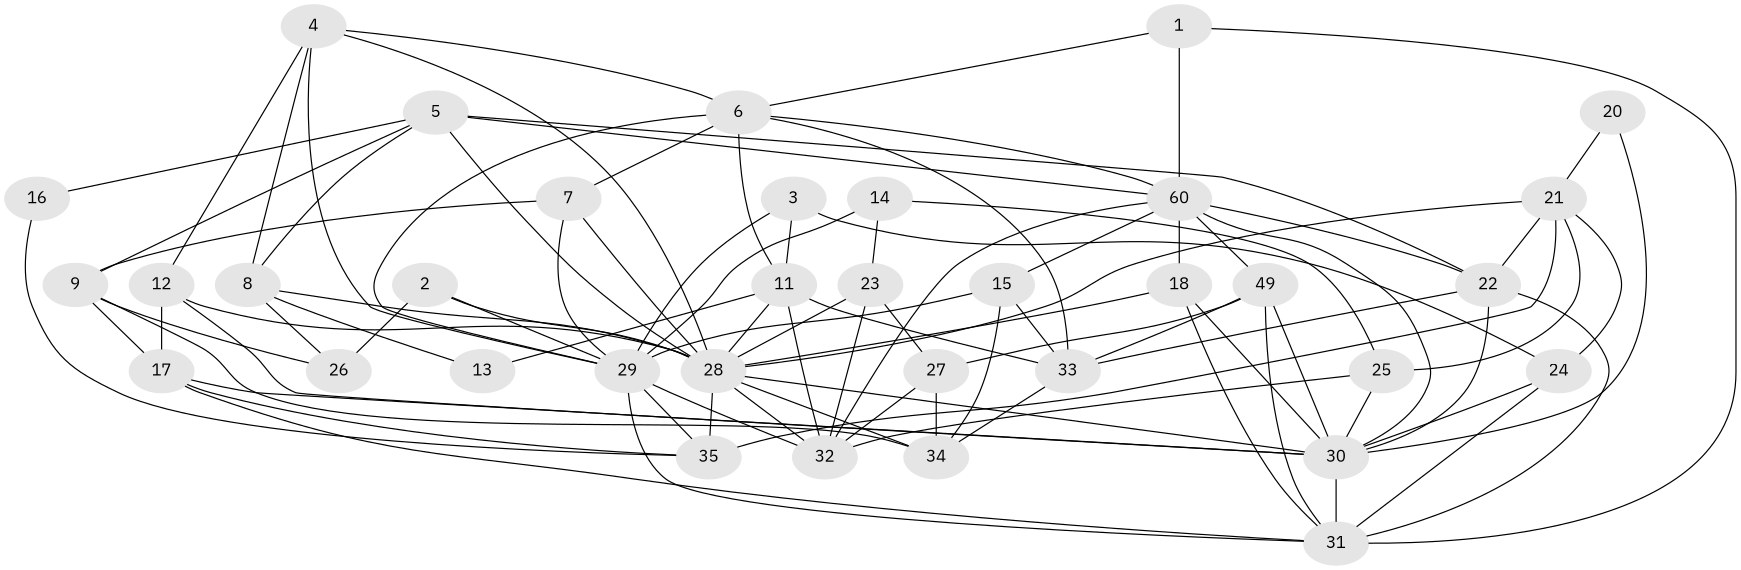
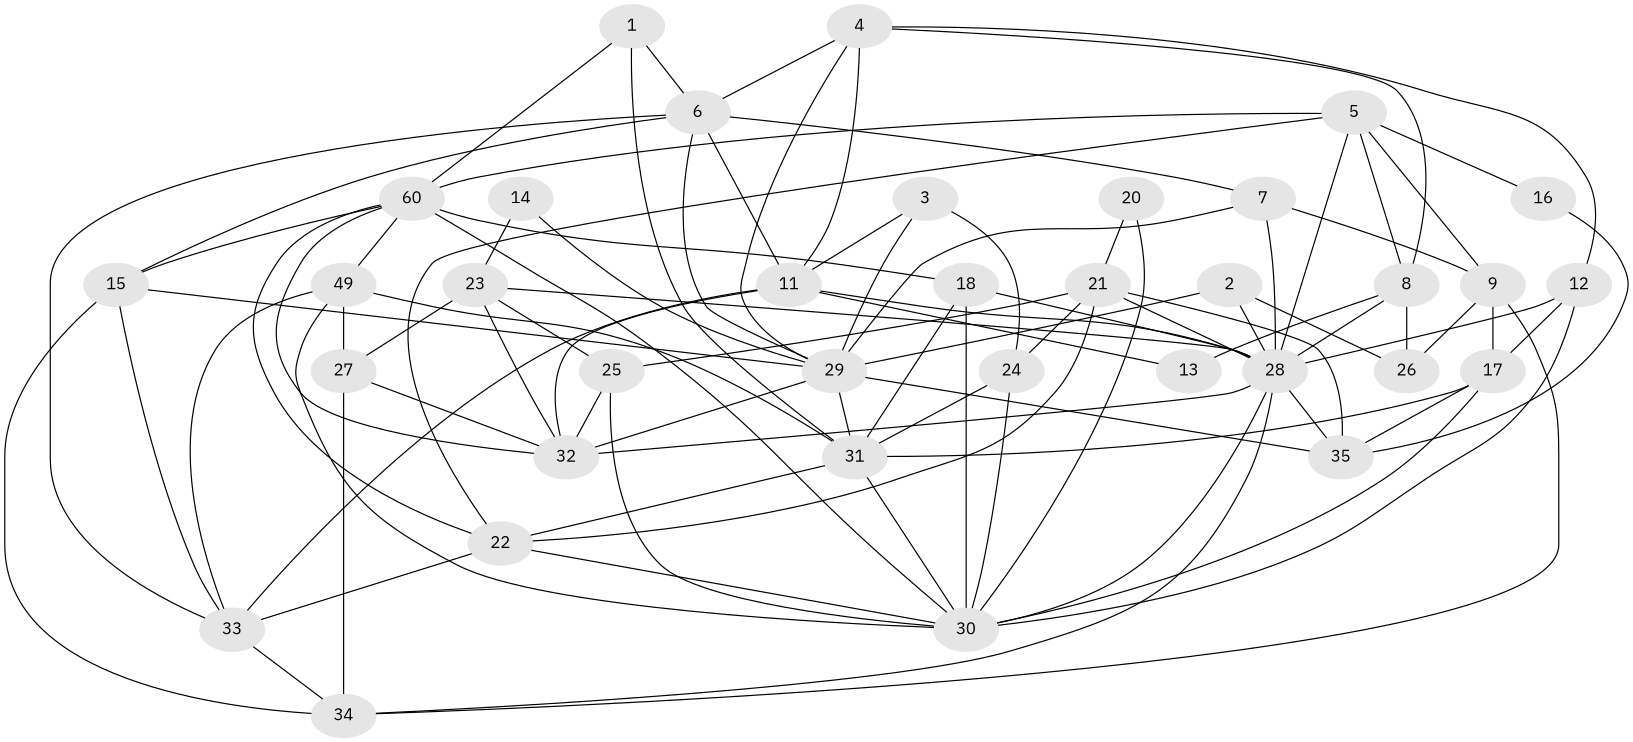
(964, 141) -> (396, 169)
(582, 148) -> (847, 161)
(1168, 225) -> (543, 328)
